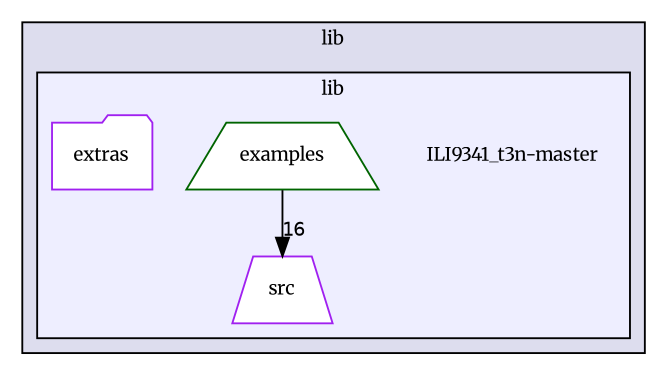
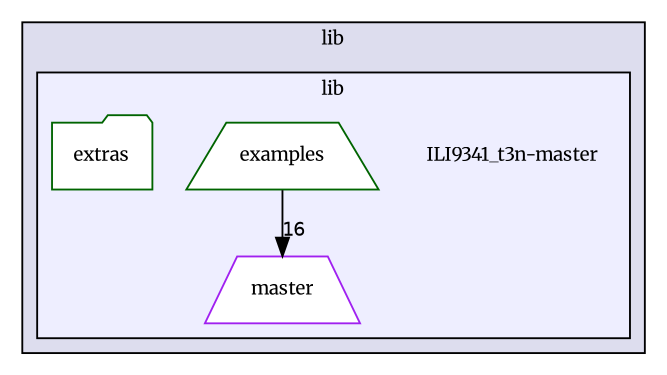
(102, 156) -> (102, 156)
(282, 290) -> (282, 290)
